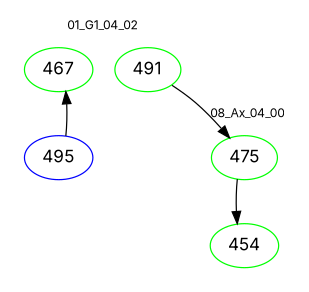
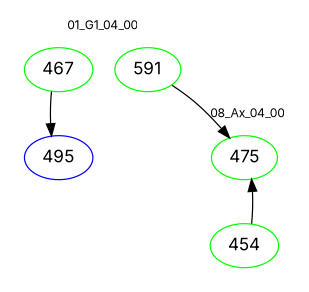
(103, 26) -> (103, 26)
(148, 70) -> (148, 70)
(67, 120) -> (50, 108)
(236, 195) -> (253, 208)
